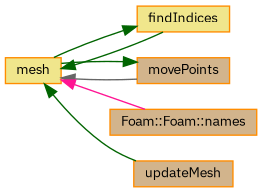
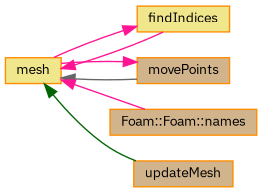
(88, 43) -> (88, 43)
(119, 50) -> (119, 50)
(92, 62) -> (92, 62)
